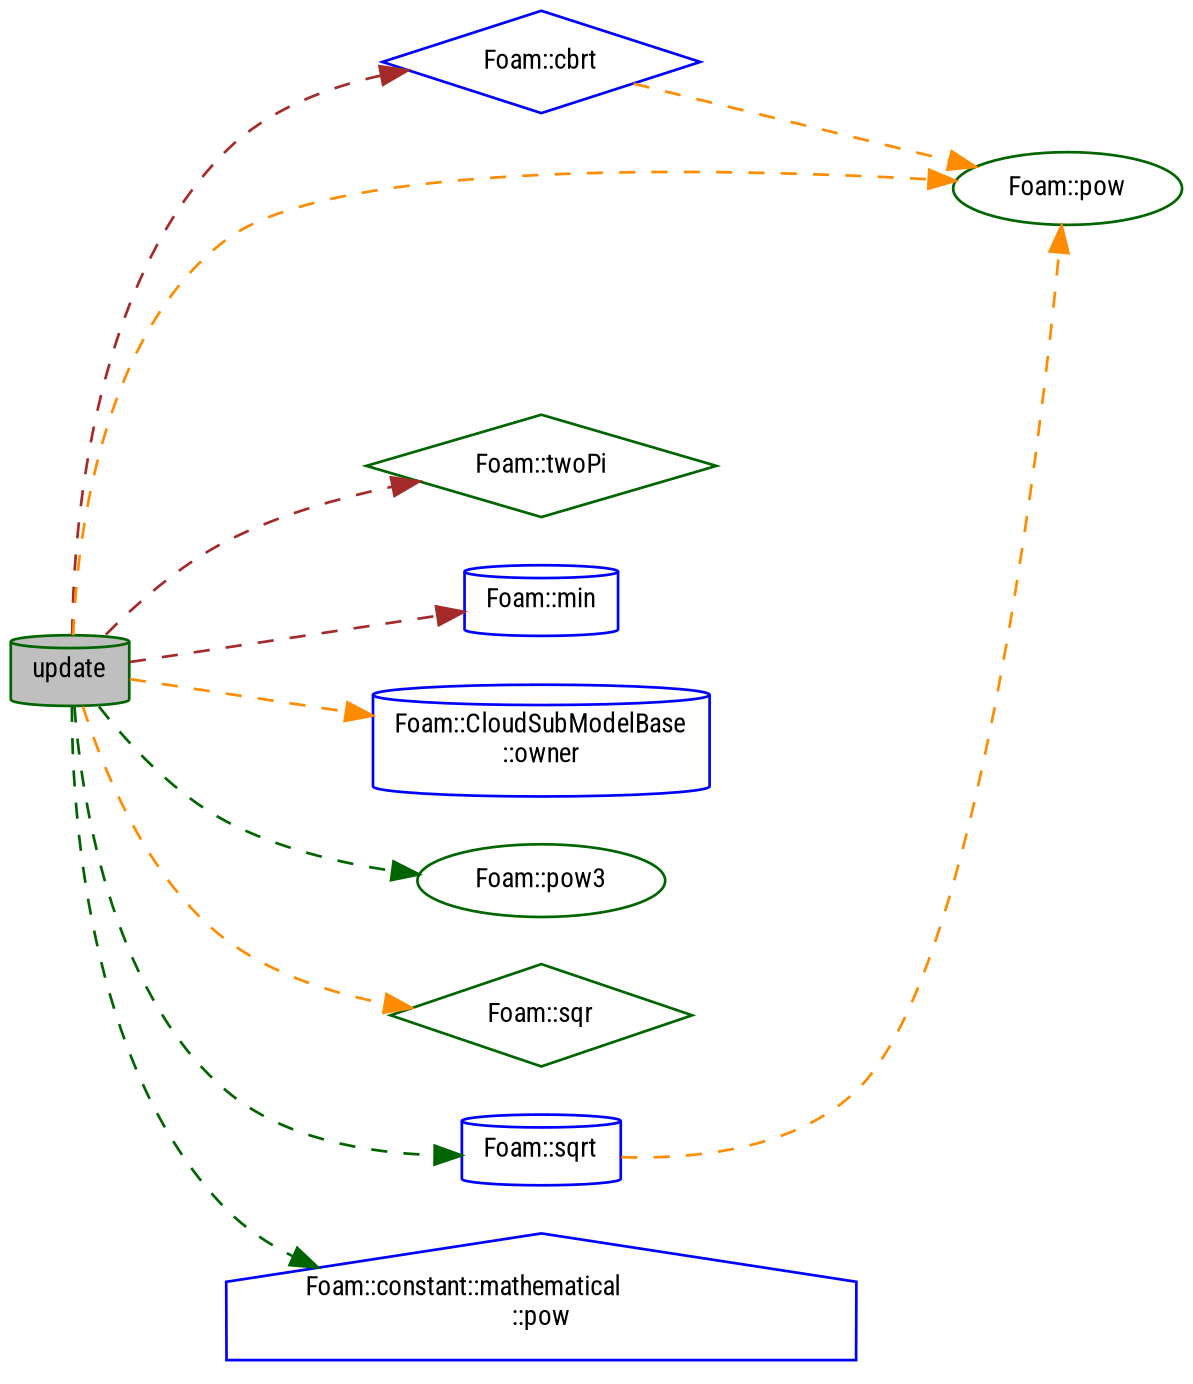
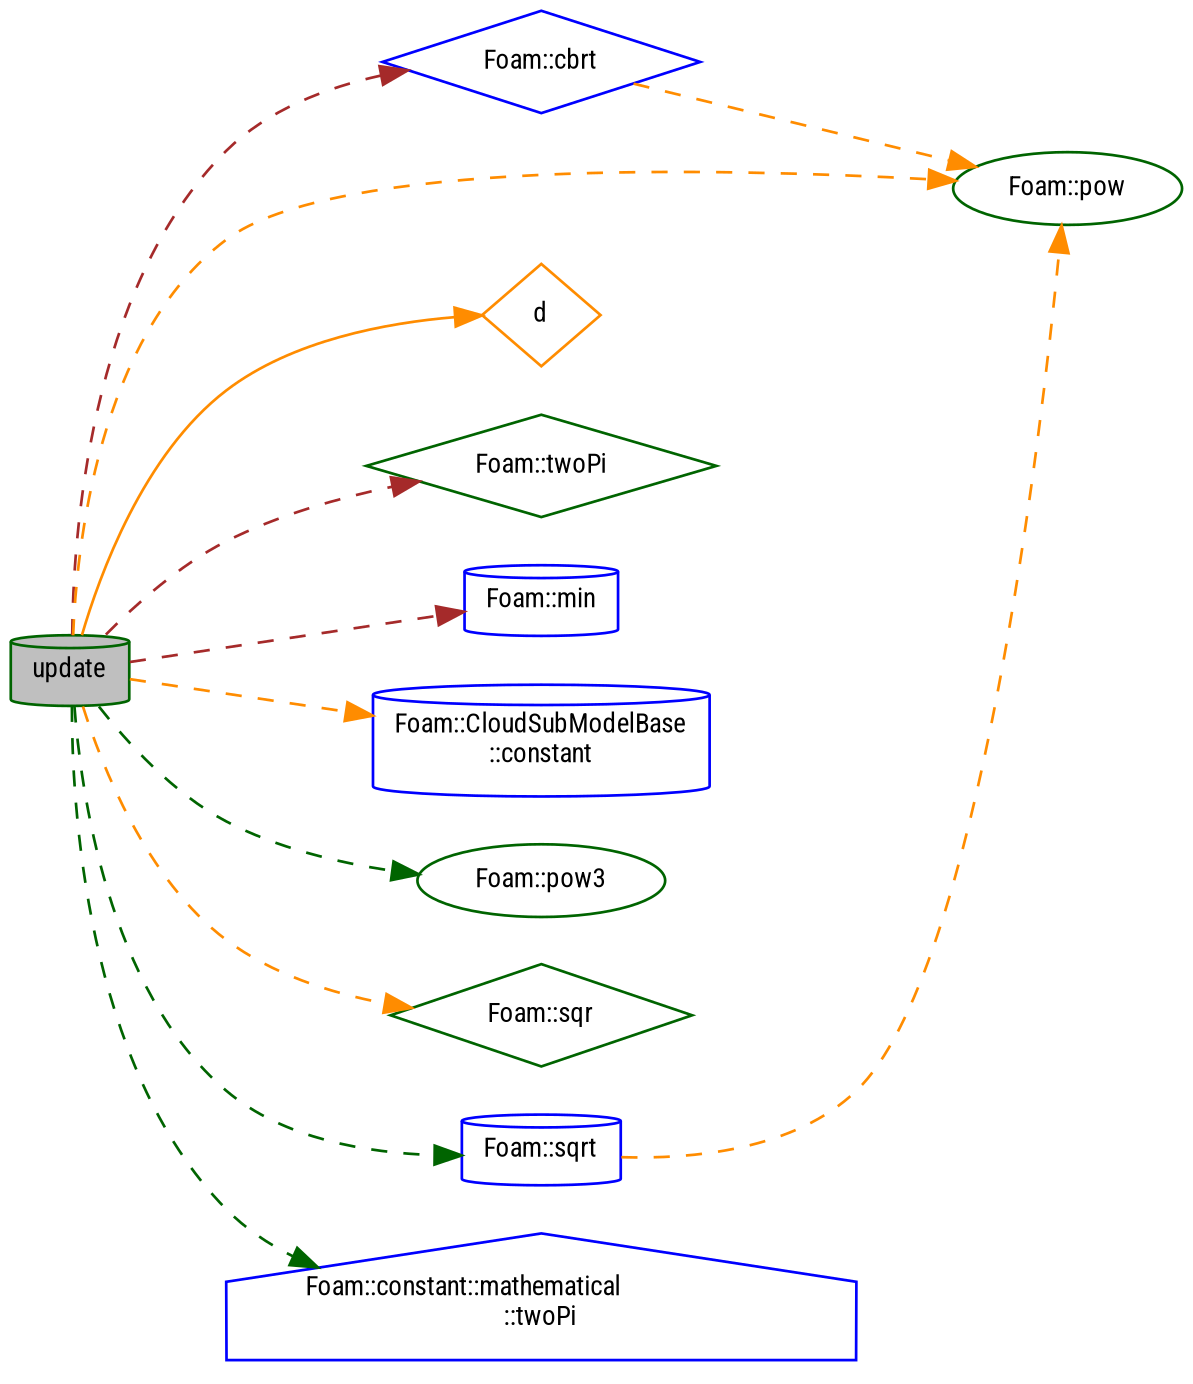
none -> (541, 315)
(541, 741) -> (541, 741)
(541, 1303) -> (541, 1303)
